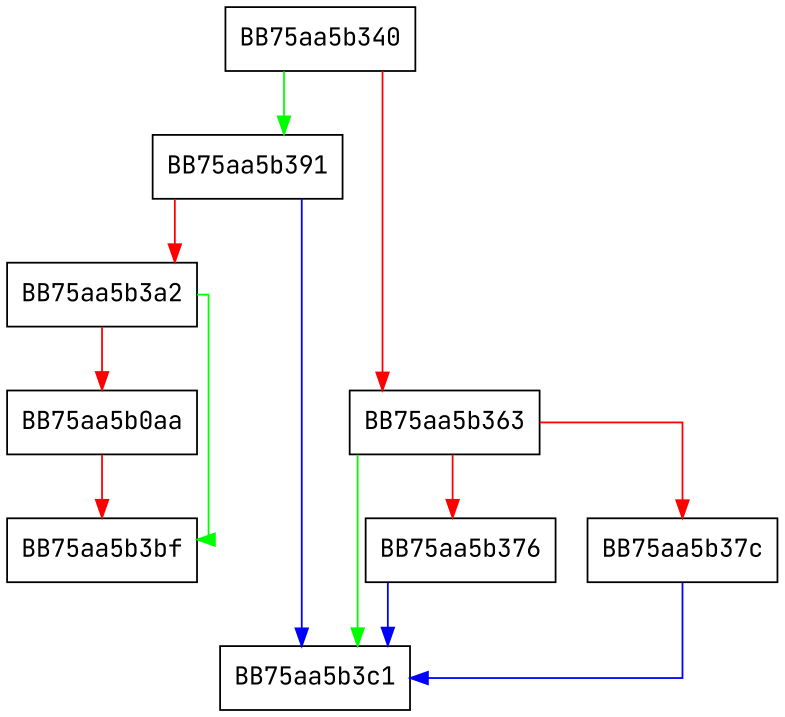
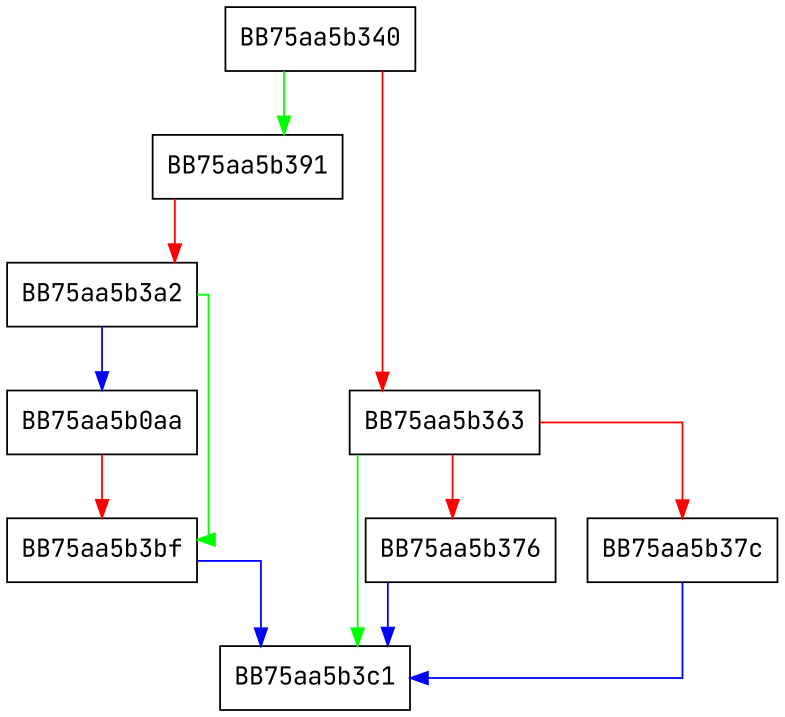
(102, 349) -> (102, 349)
(302, 414) -> (261, 563)
